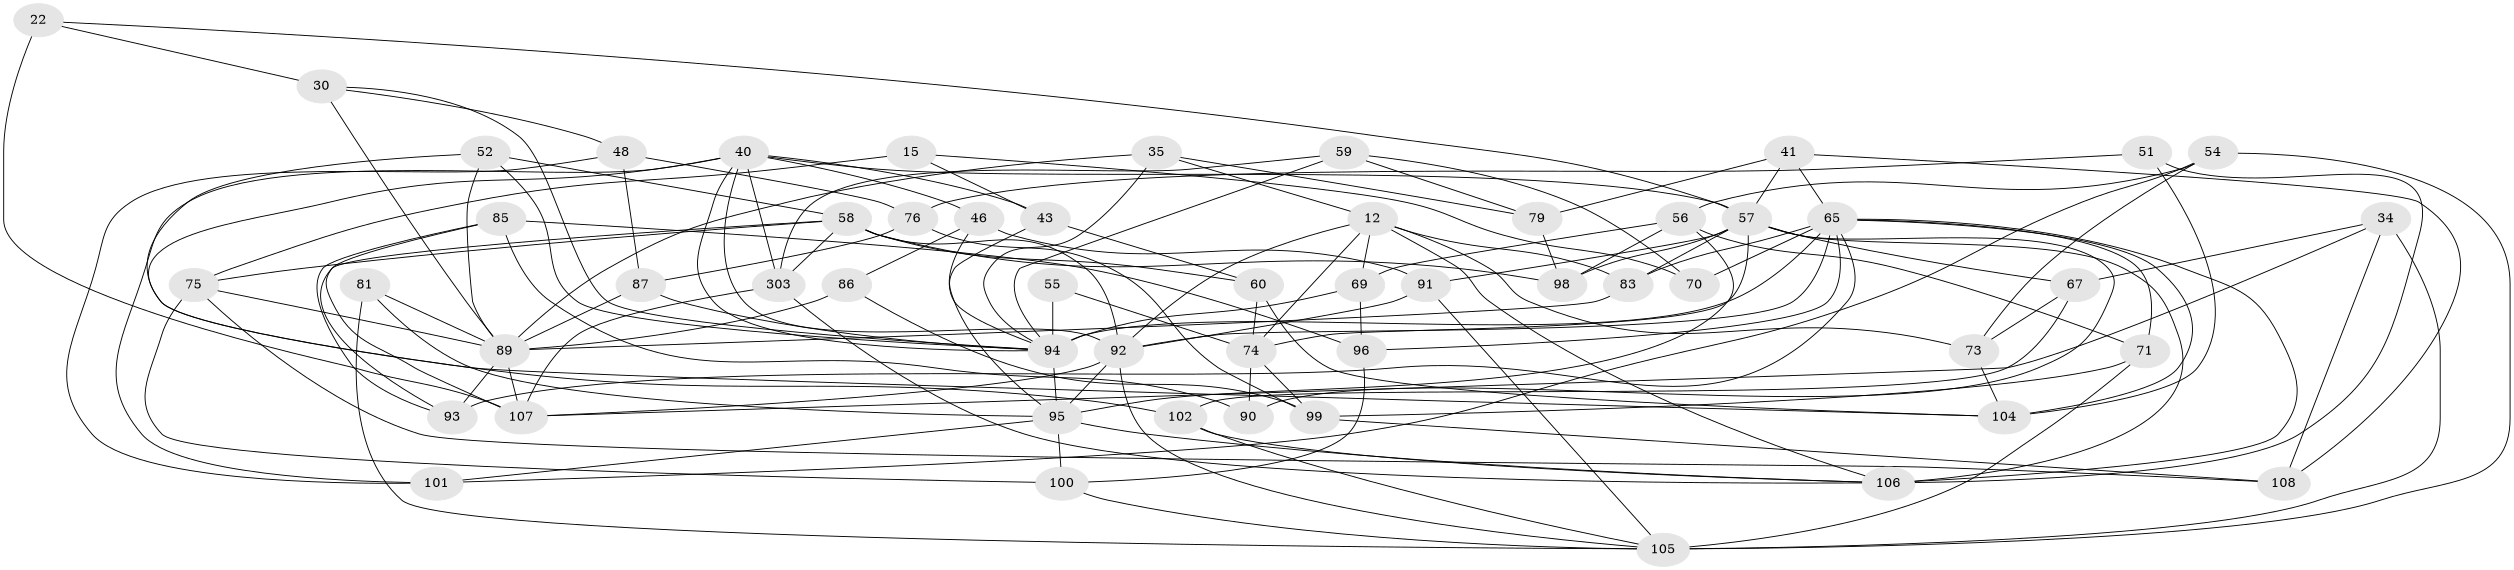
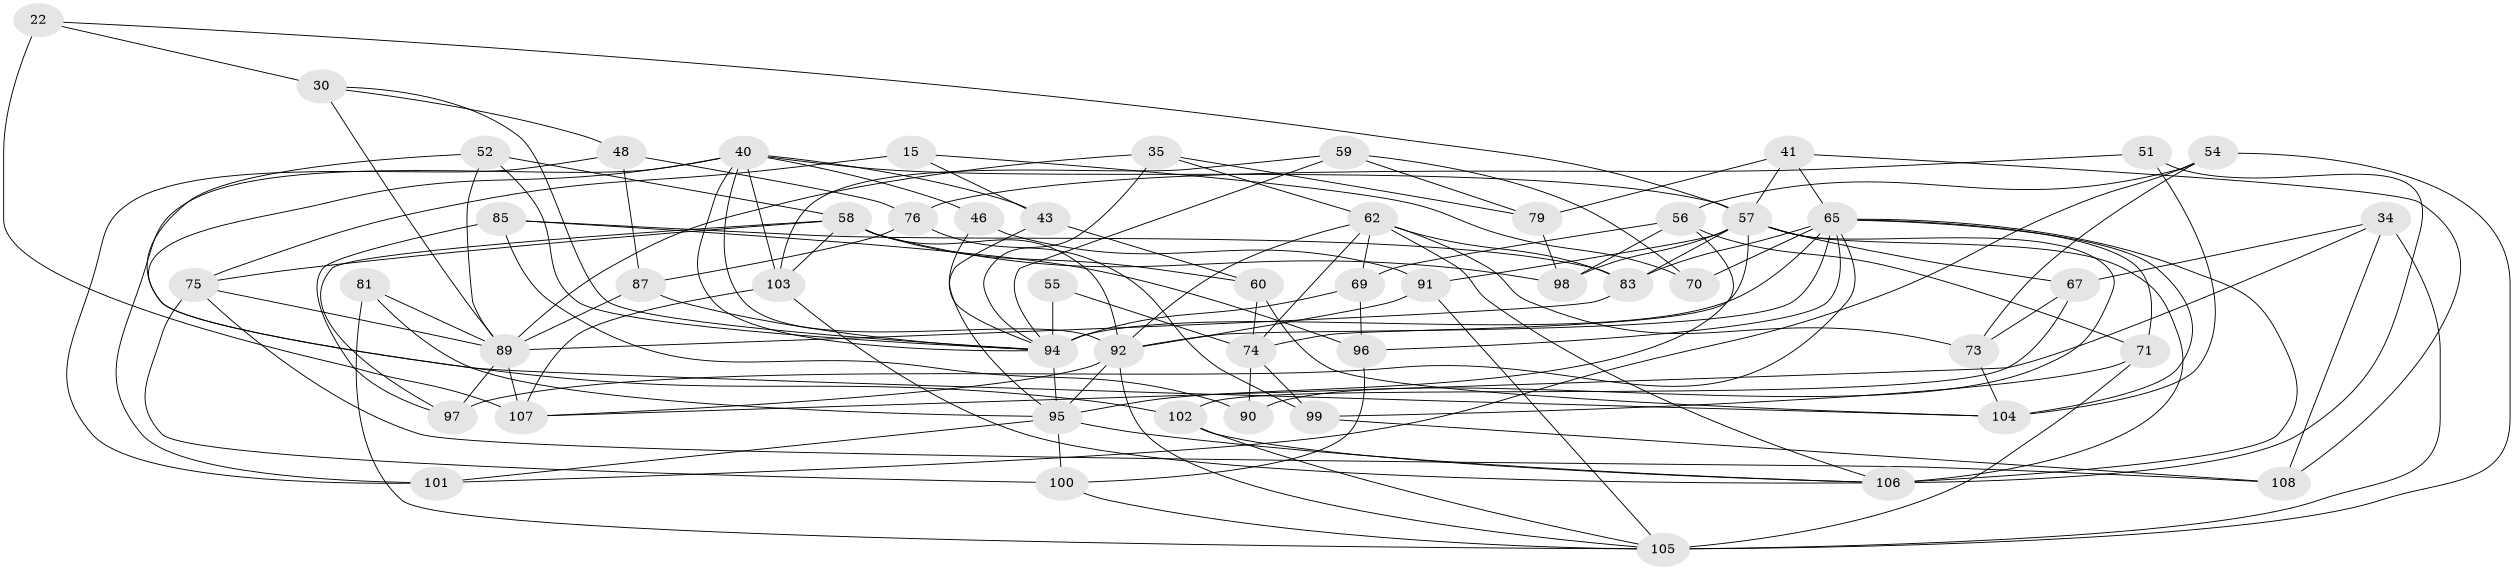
(1373, 219) -> (1373, 219)
(779, 285) -> (779, 285)
(847, 285) -> none
(335, 308) -> (1151, 239)
(452, 417) -> (452, 417)
